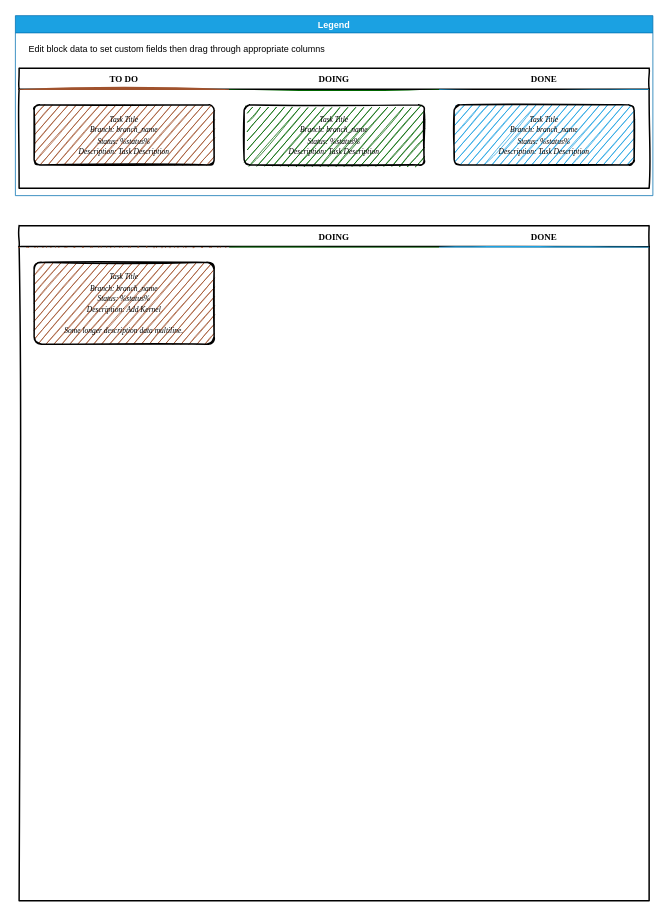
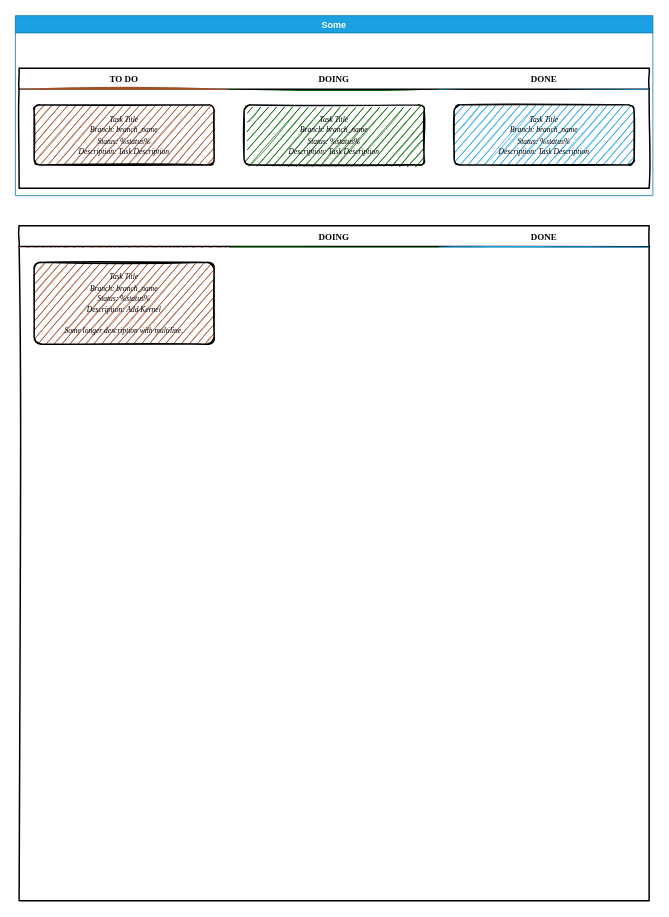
(334, 24) -> (334, 24)
(177, 49) -> none
(124, 303) -> (124, 303)
